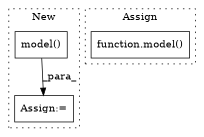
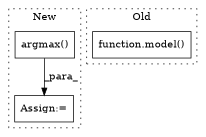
(140, 17) -> (142, 17)
(41, 45) -> (45, 45)
